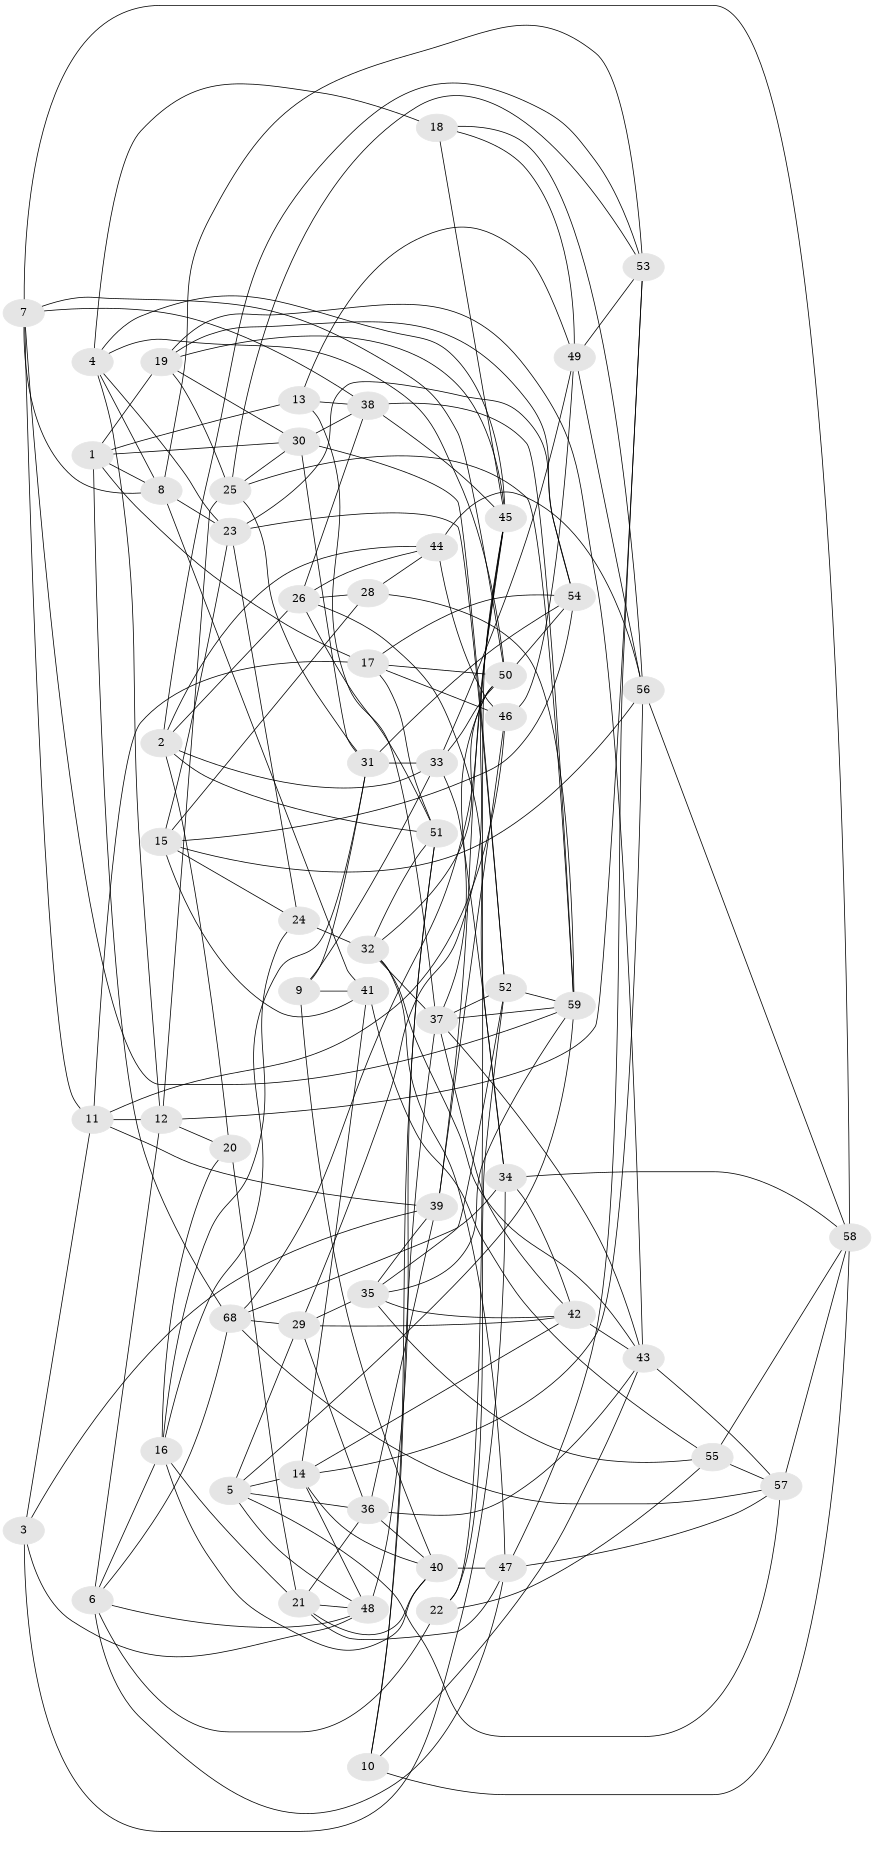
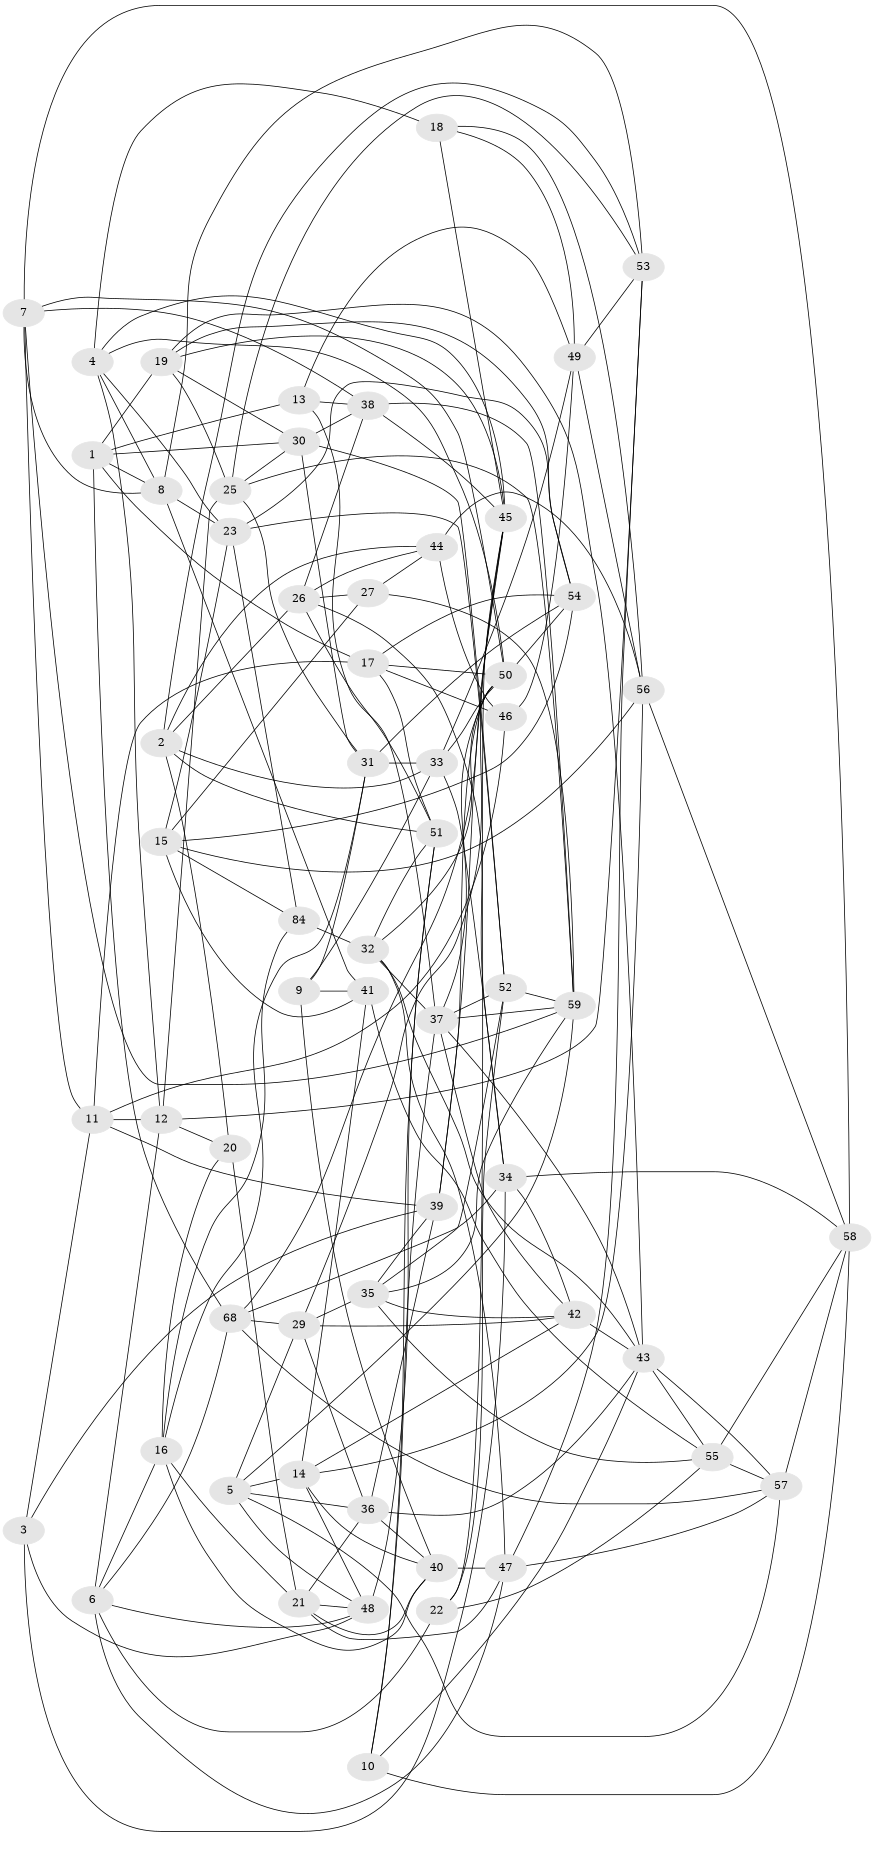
(368, 593) -> (368, 593)
(299, 921) -> (299, 921)
(471, 962) -> (461, 938)
none -> (678, 1408)
